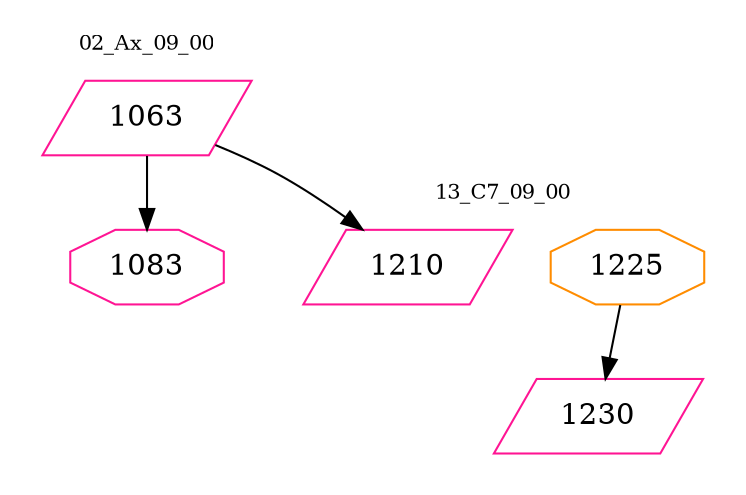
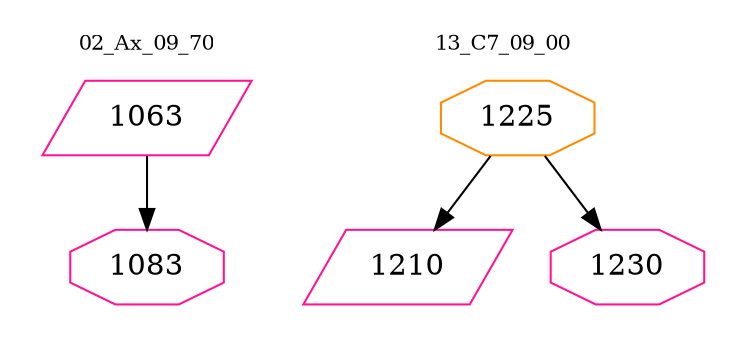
(147, 45) -> (147, 45)
(299, 186) -> (469, 184)
(598, 416) -> (627, 267)
